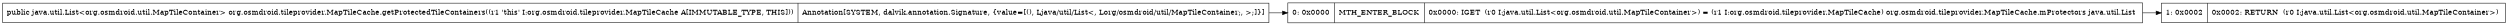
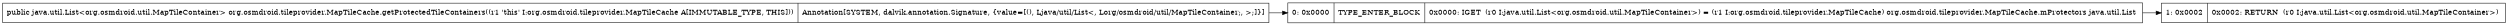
(1379, 13) -> (1379, 13)
